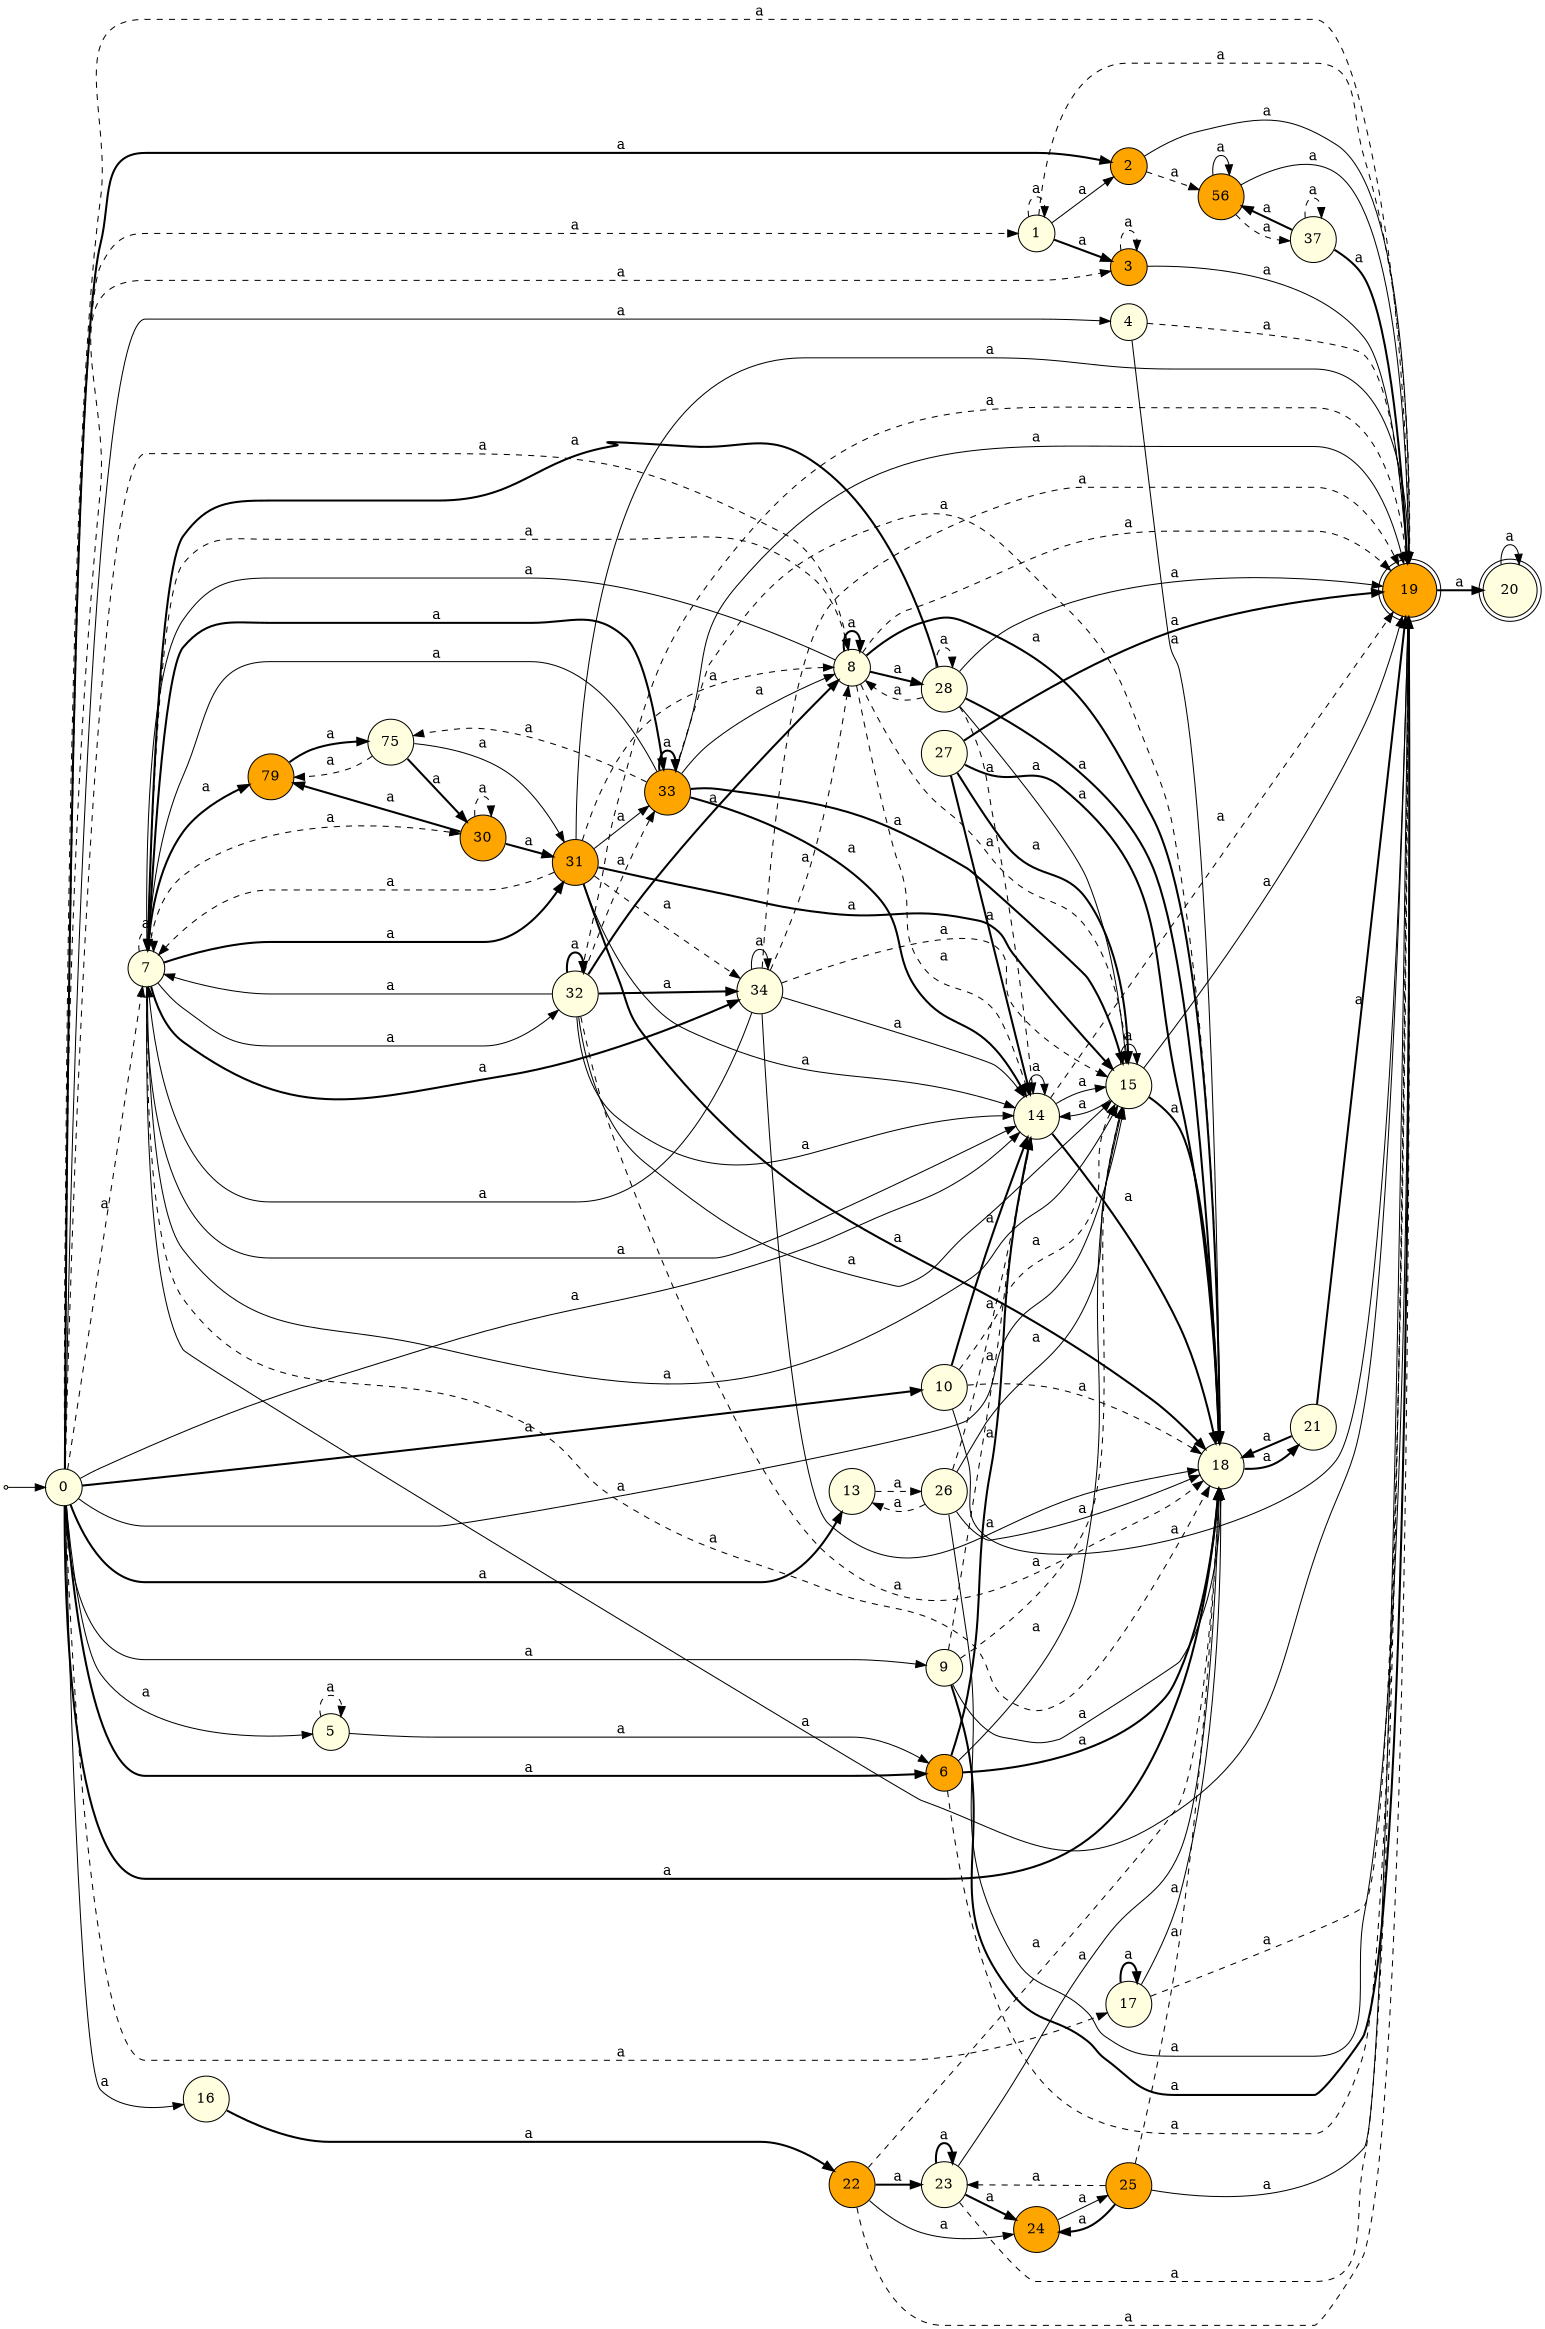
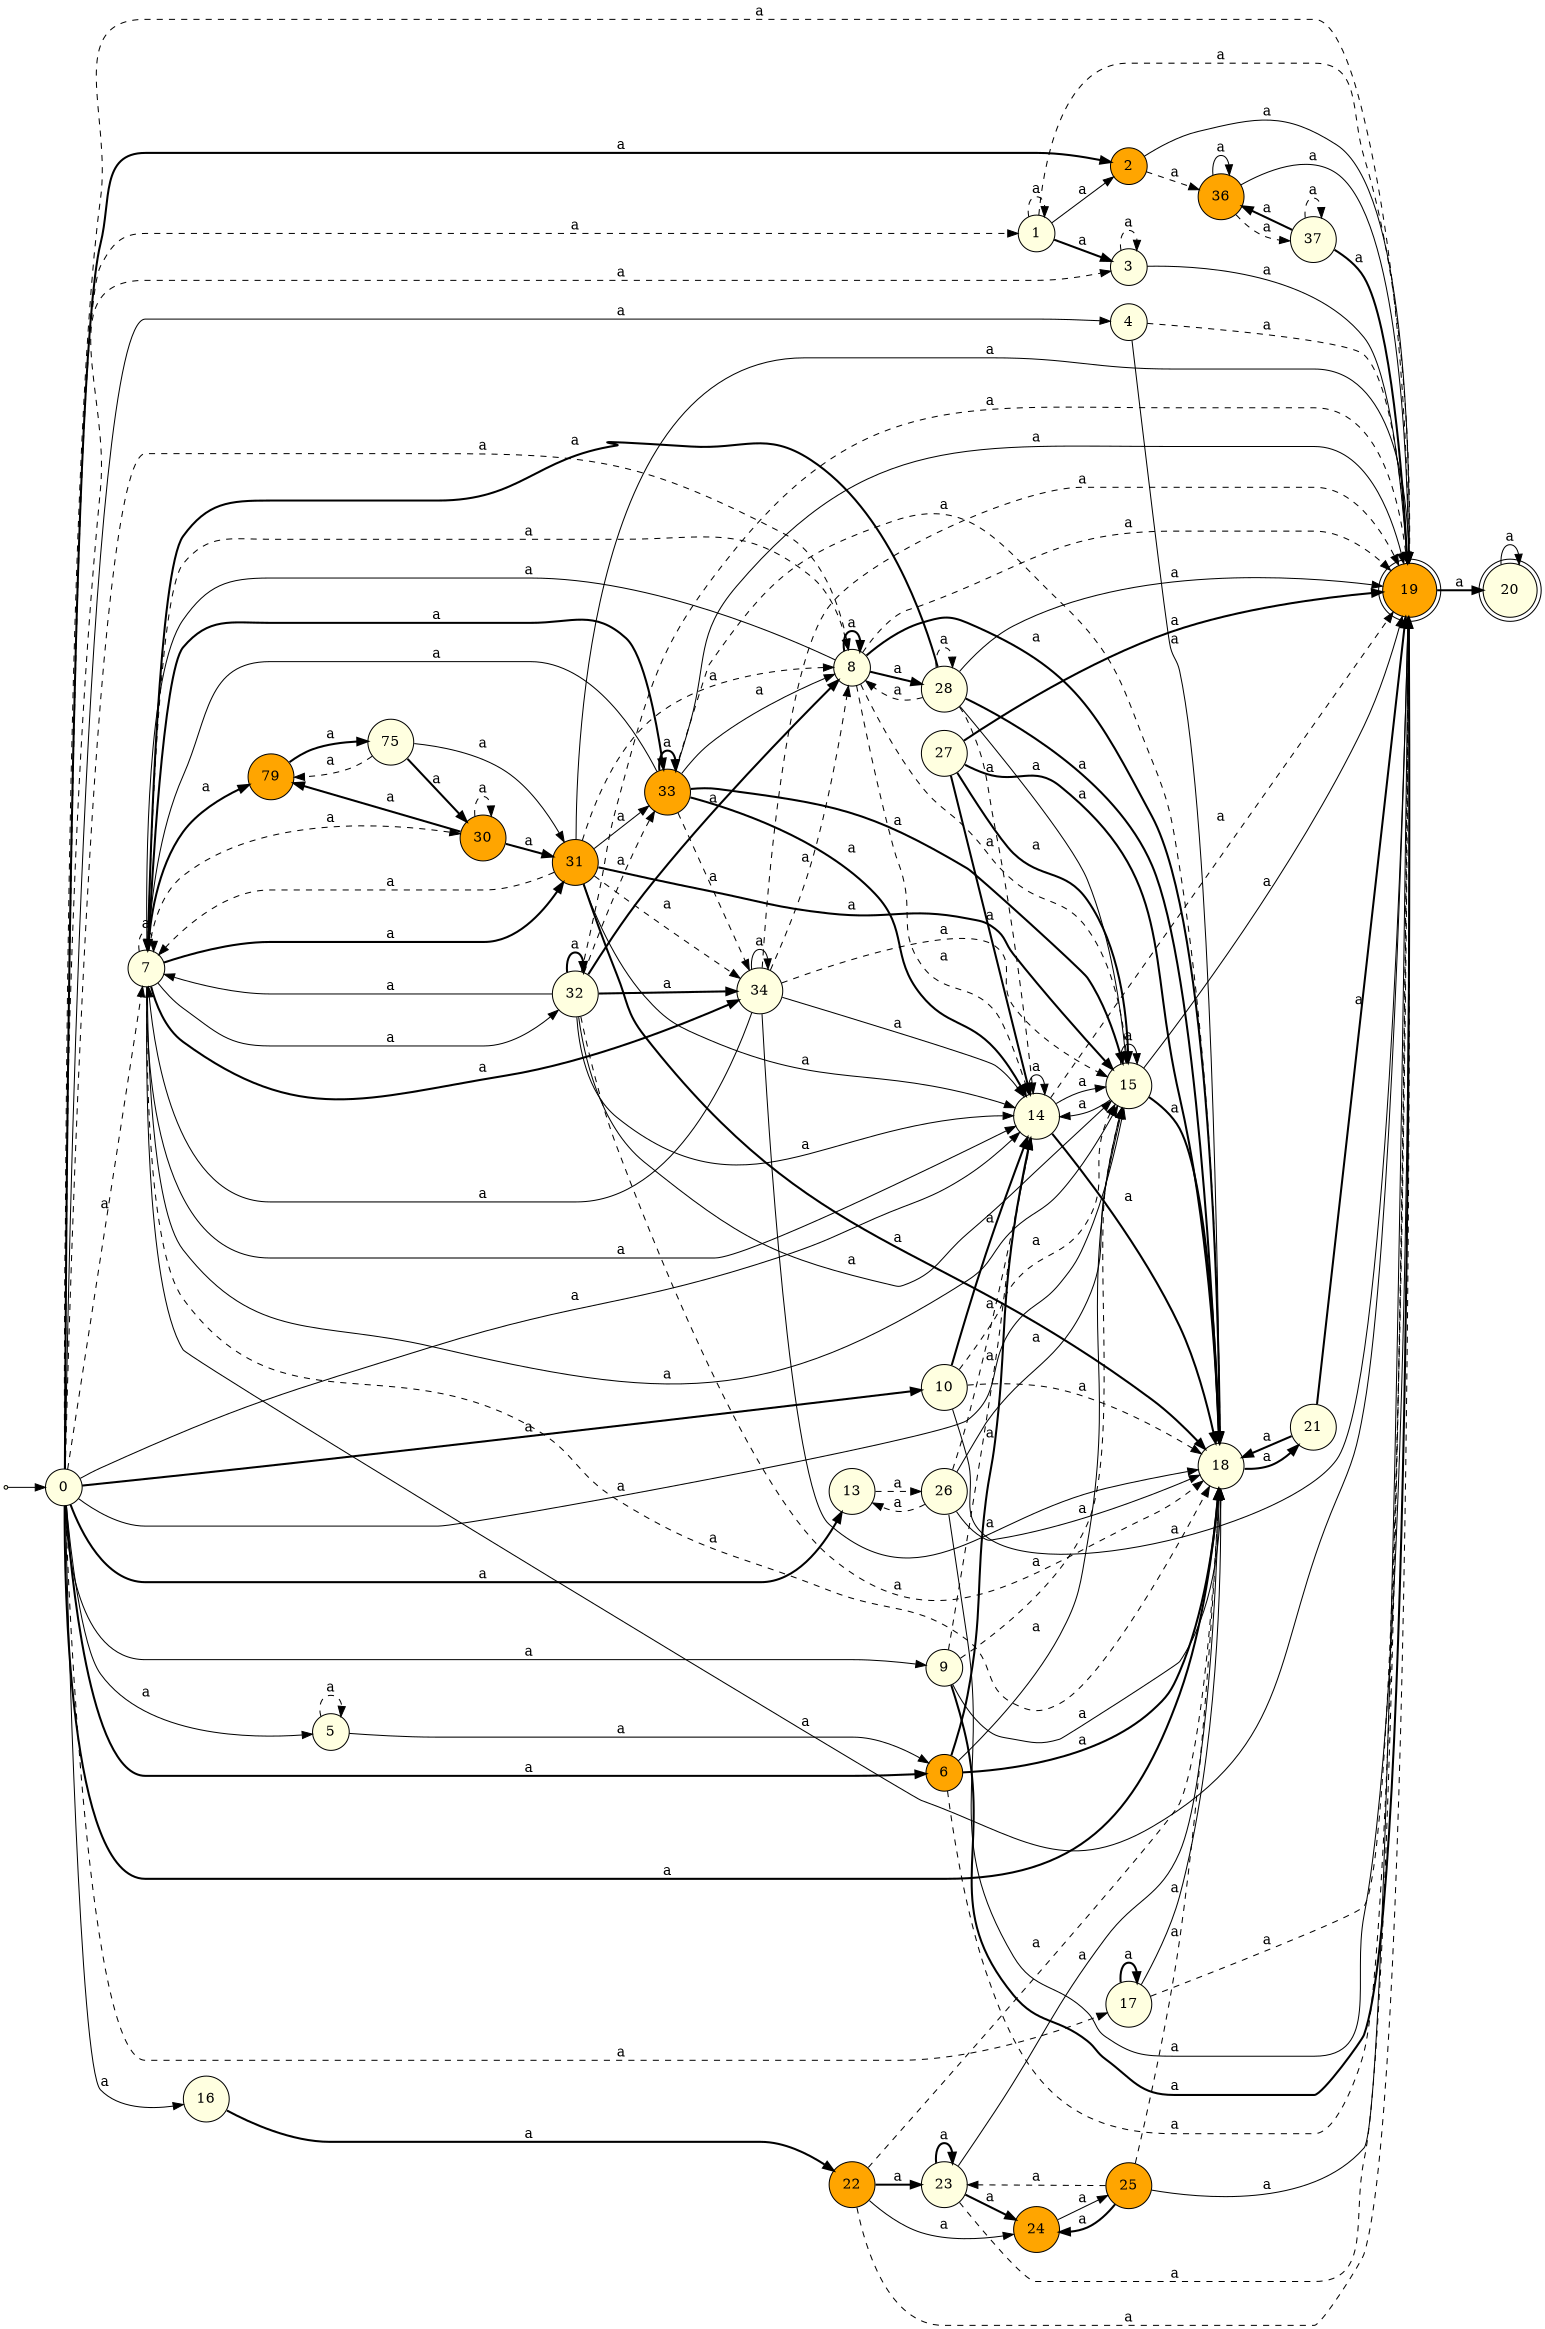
(1221, 197) -> (1221, 197)
(1129, 267) -> (1129, 267)
(538, 740) -> (710, 883)
